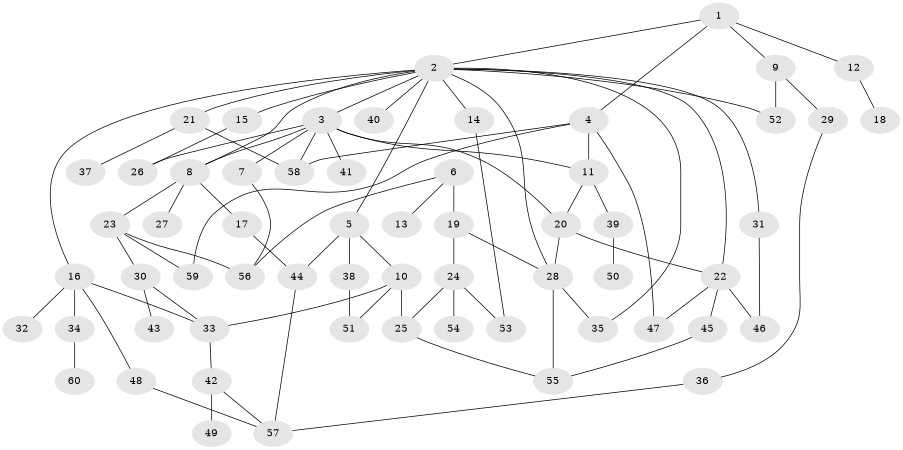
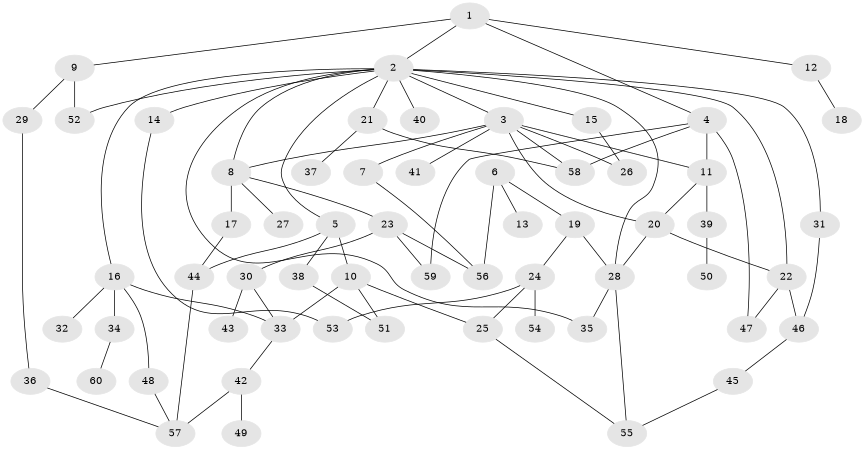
(714, 303) -> (766, 355)
